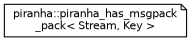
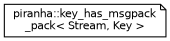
(95, 21) -> (85, 21)
